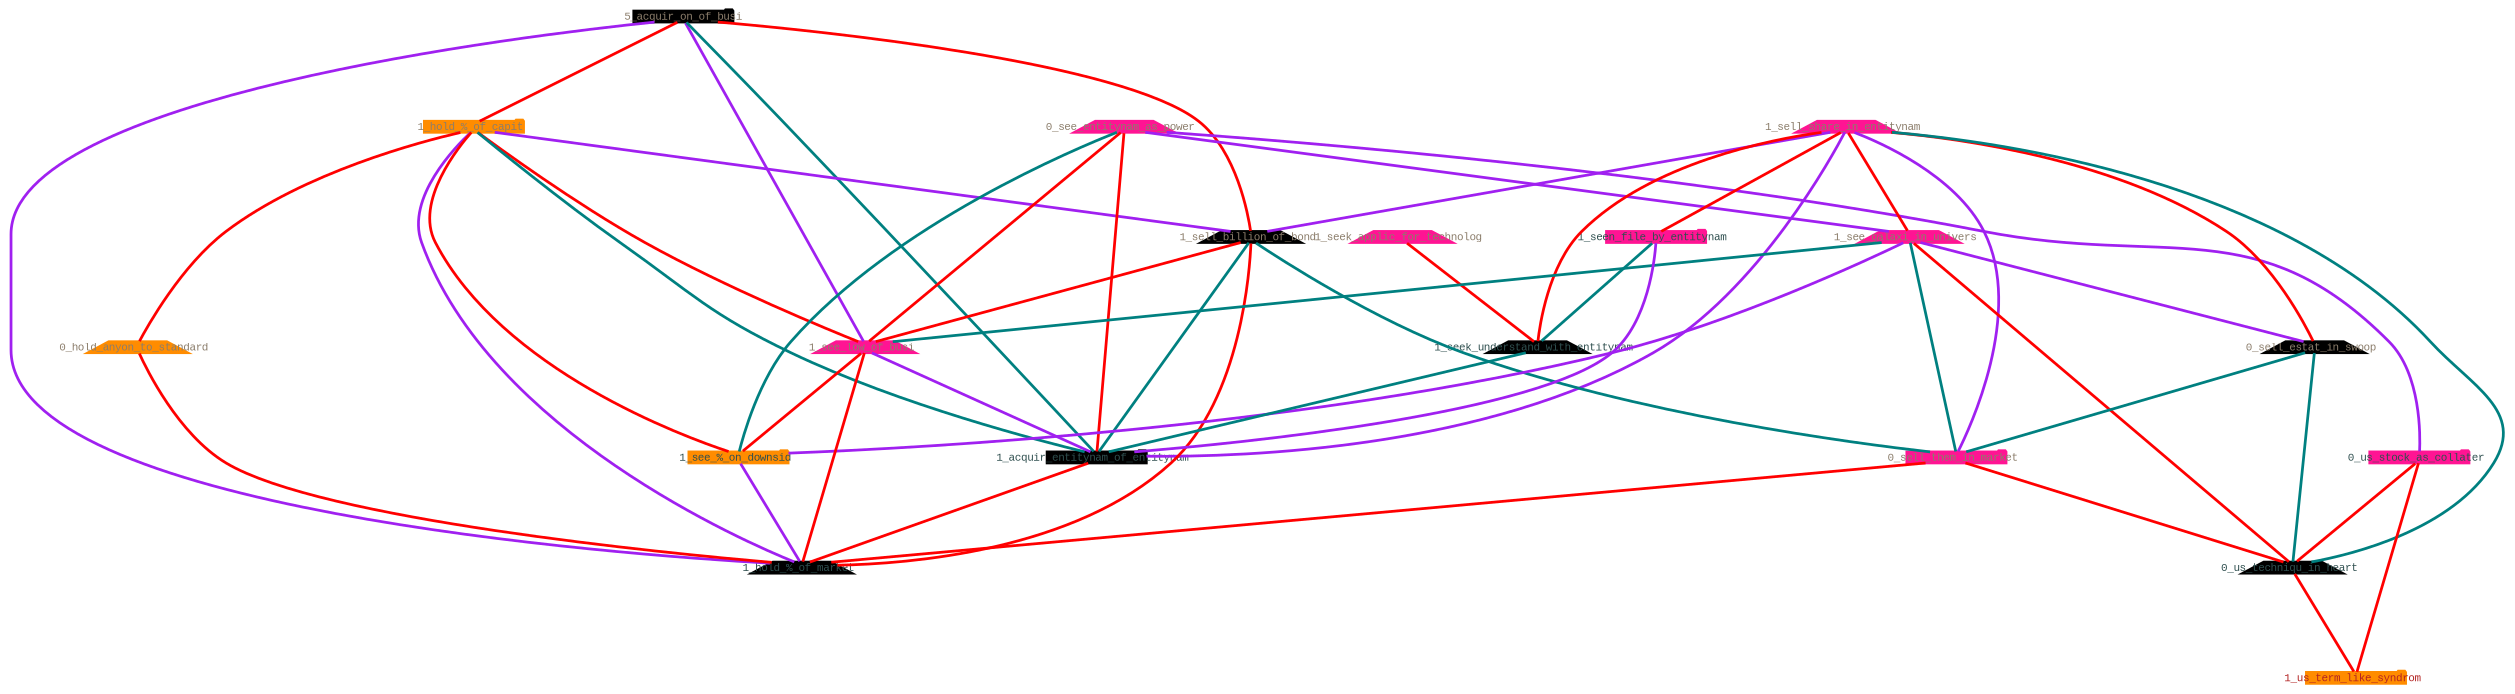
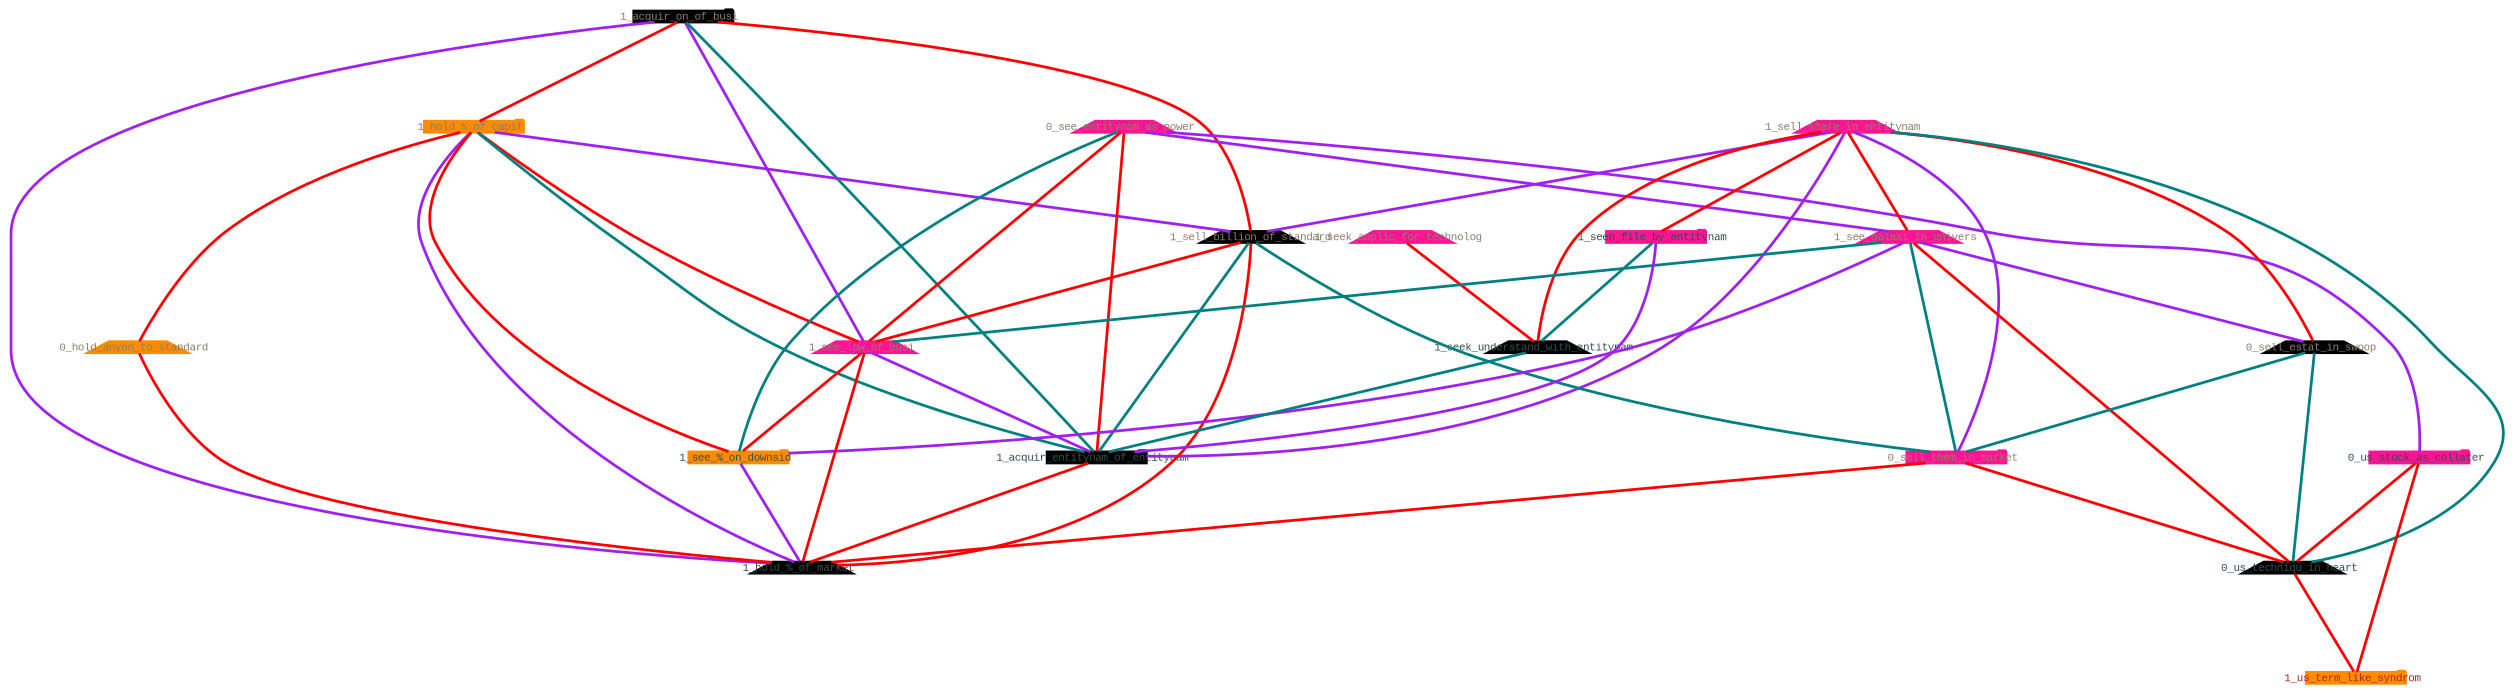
(683, 17) -> (683, 17)
(1251, 237) -> (1251, 237)
